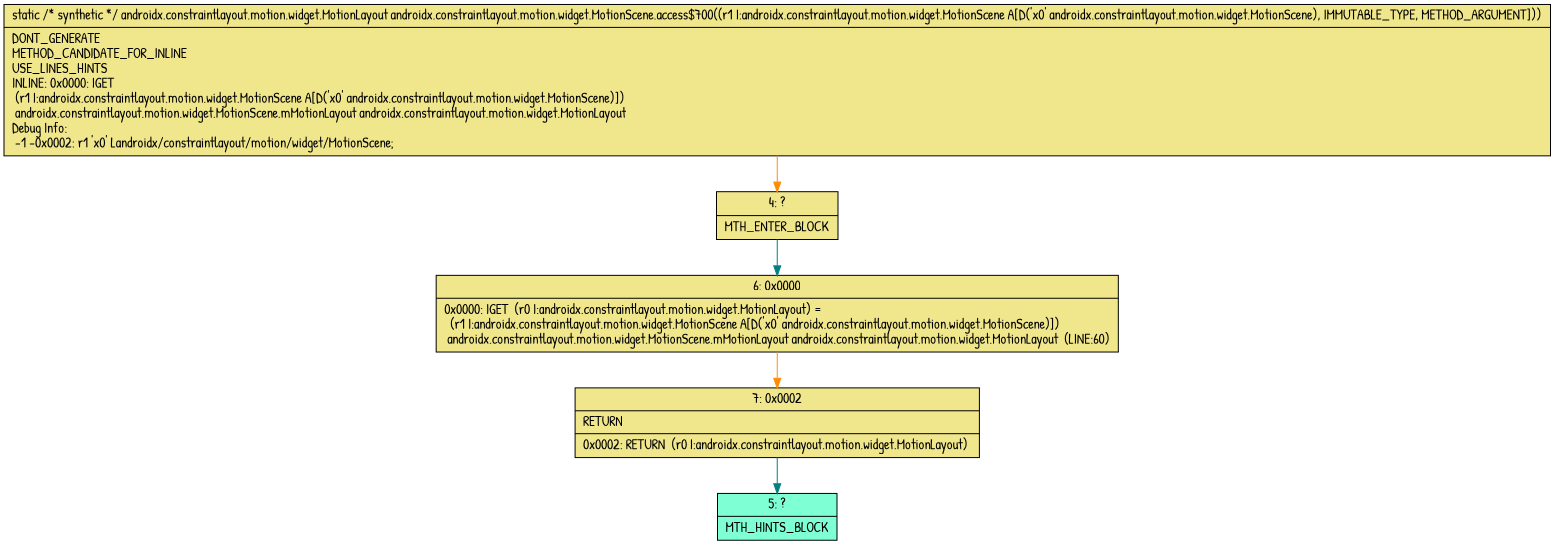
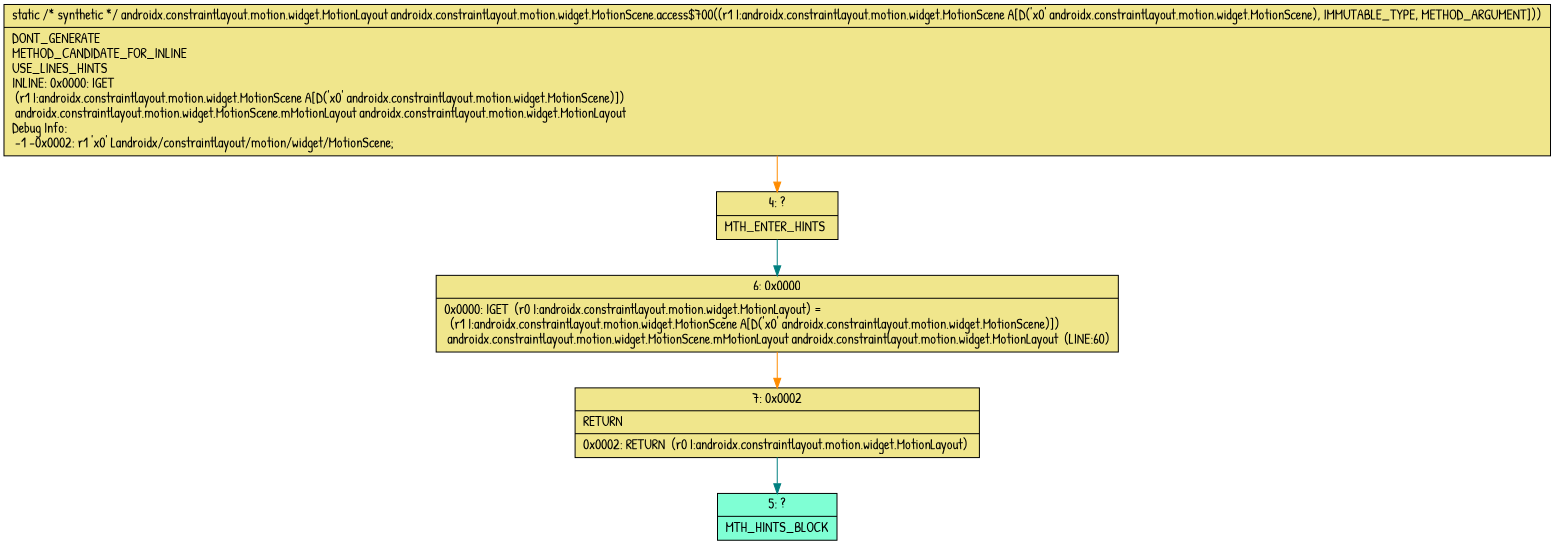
(777, 227) -> (775, 227)
